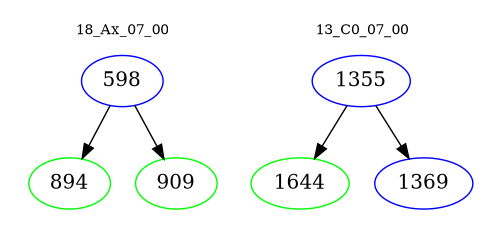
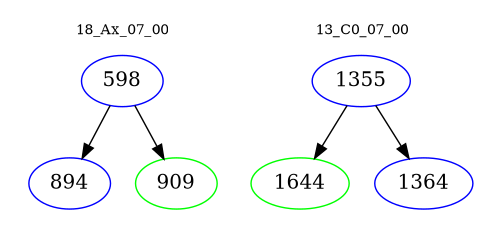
(70, 183) -> (70, 183)
(424, 183) -> (424, 183)
